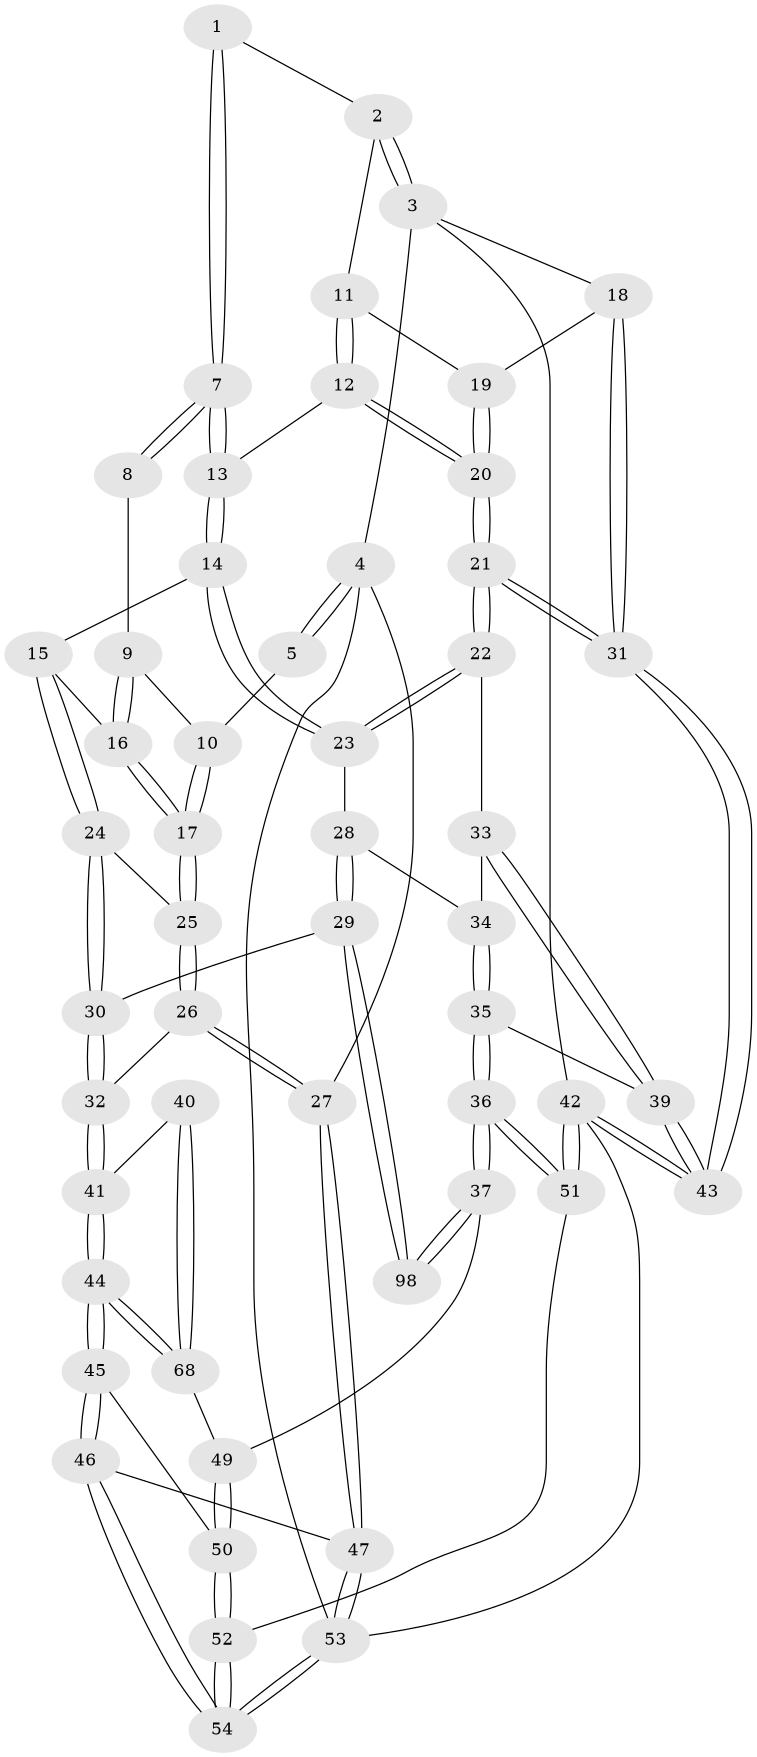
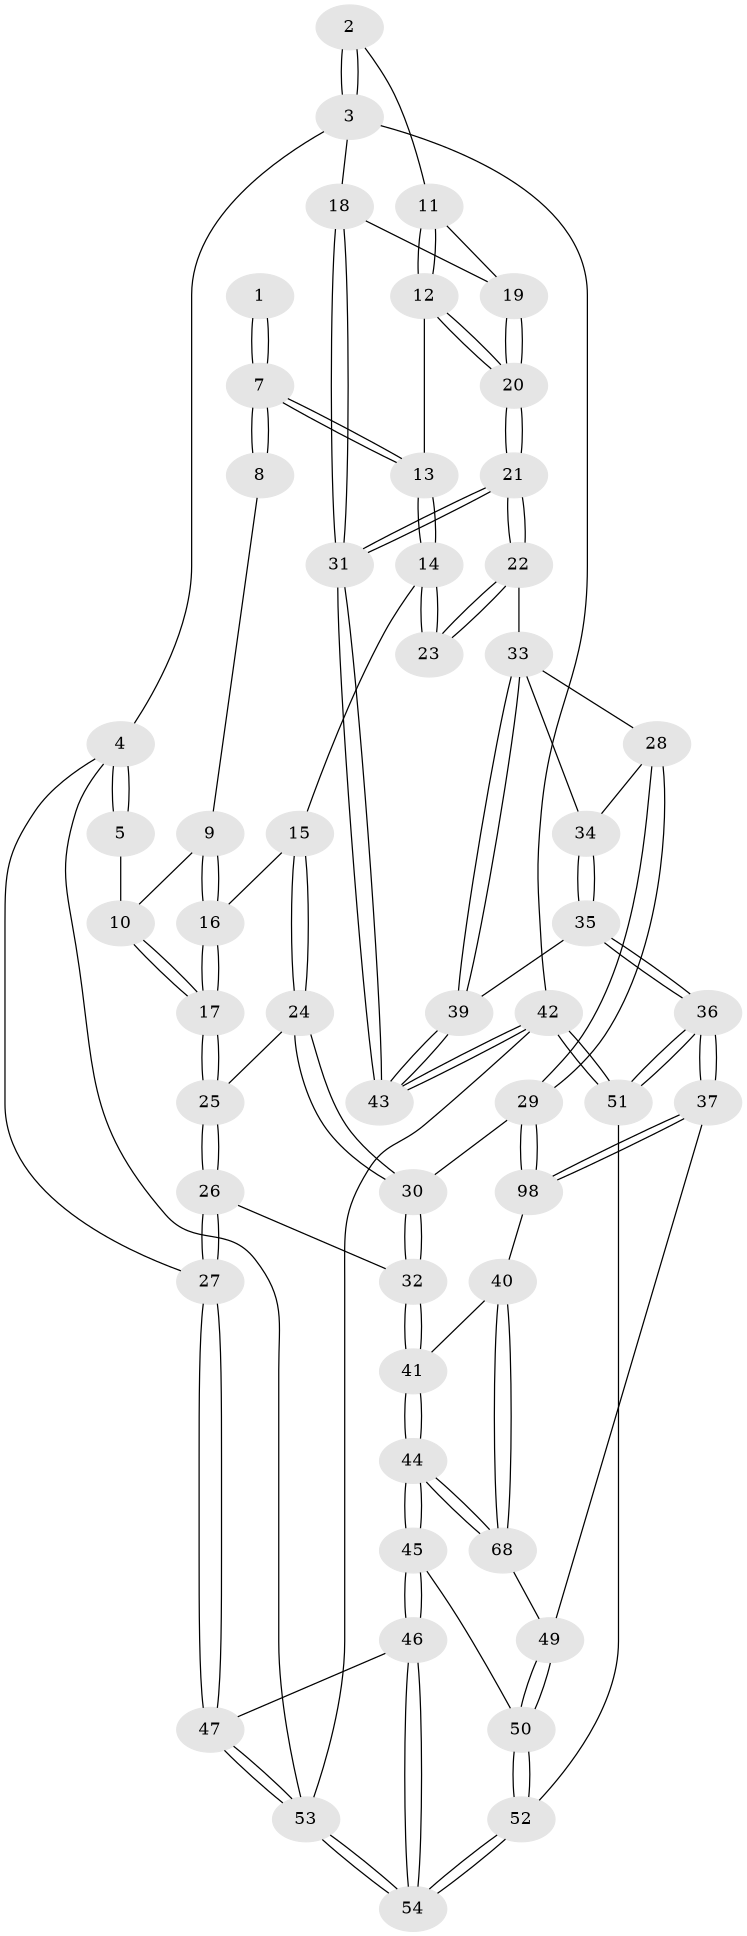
(298, 72) -> none
(345, 789) -> (588, 699)
none -> (516, 1237)
